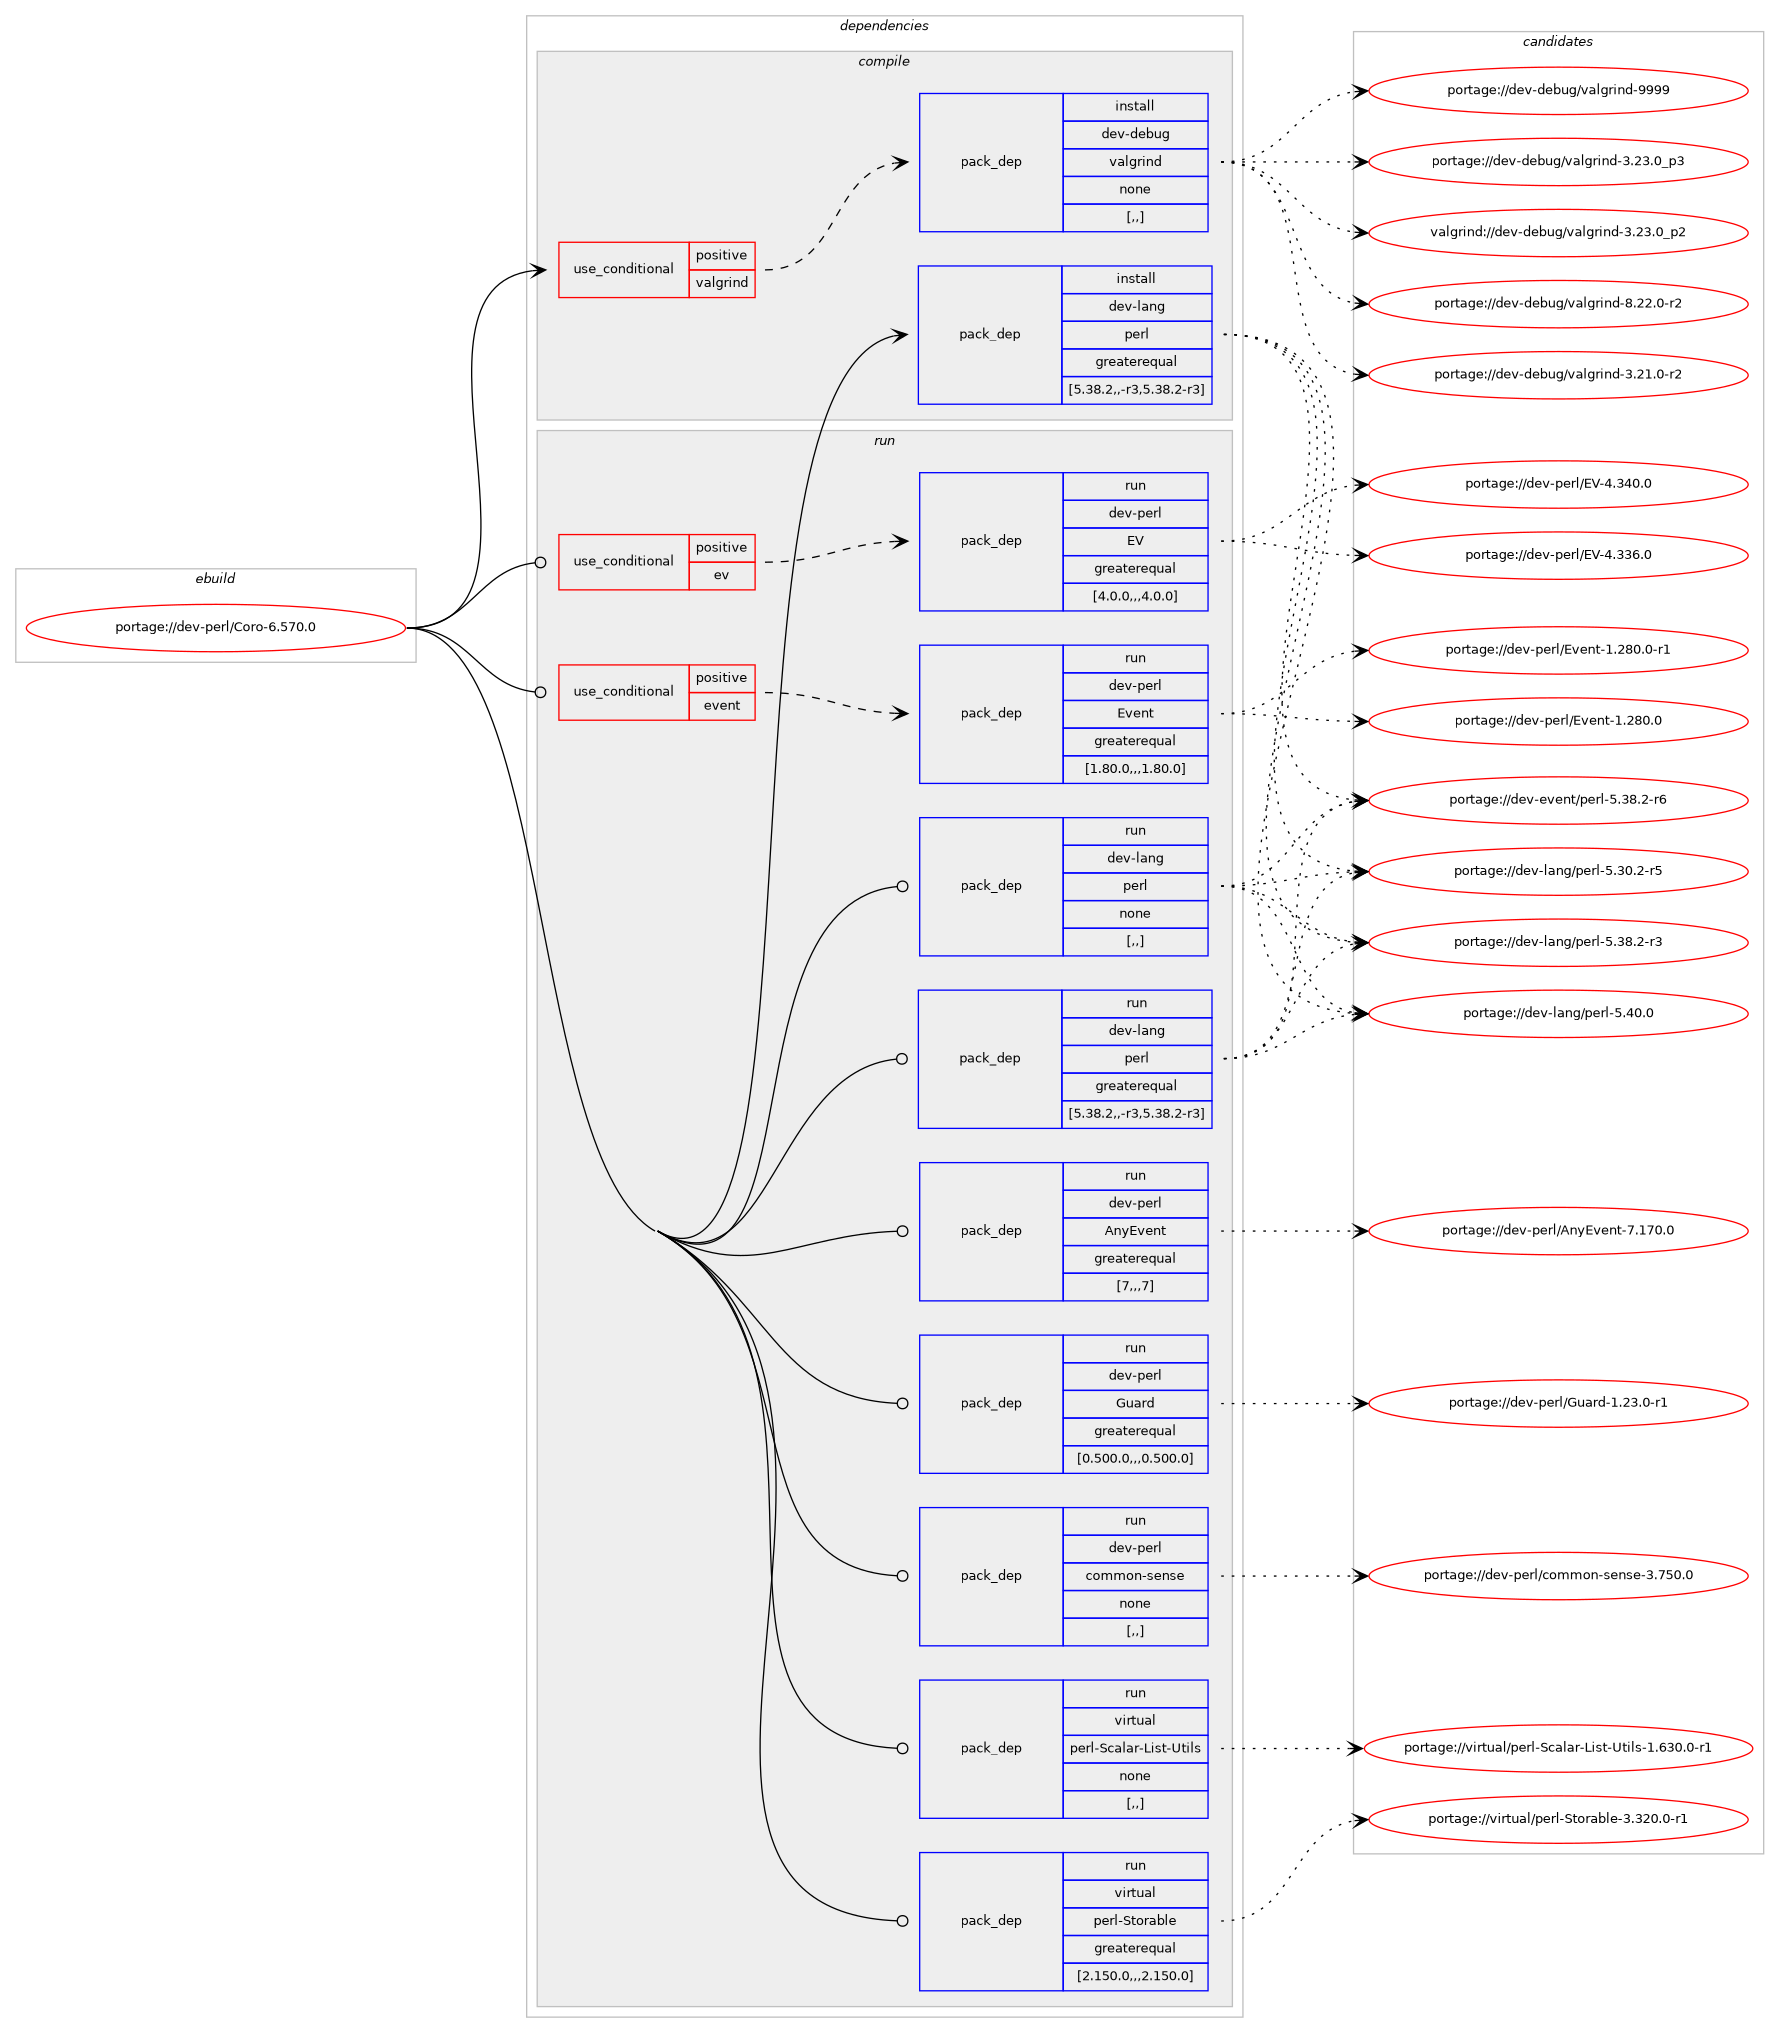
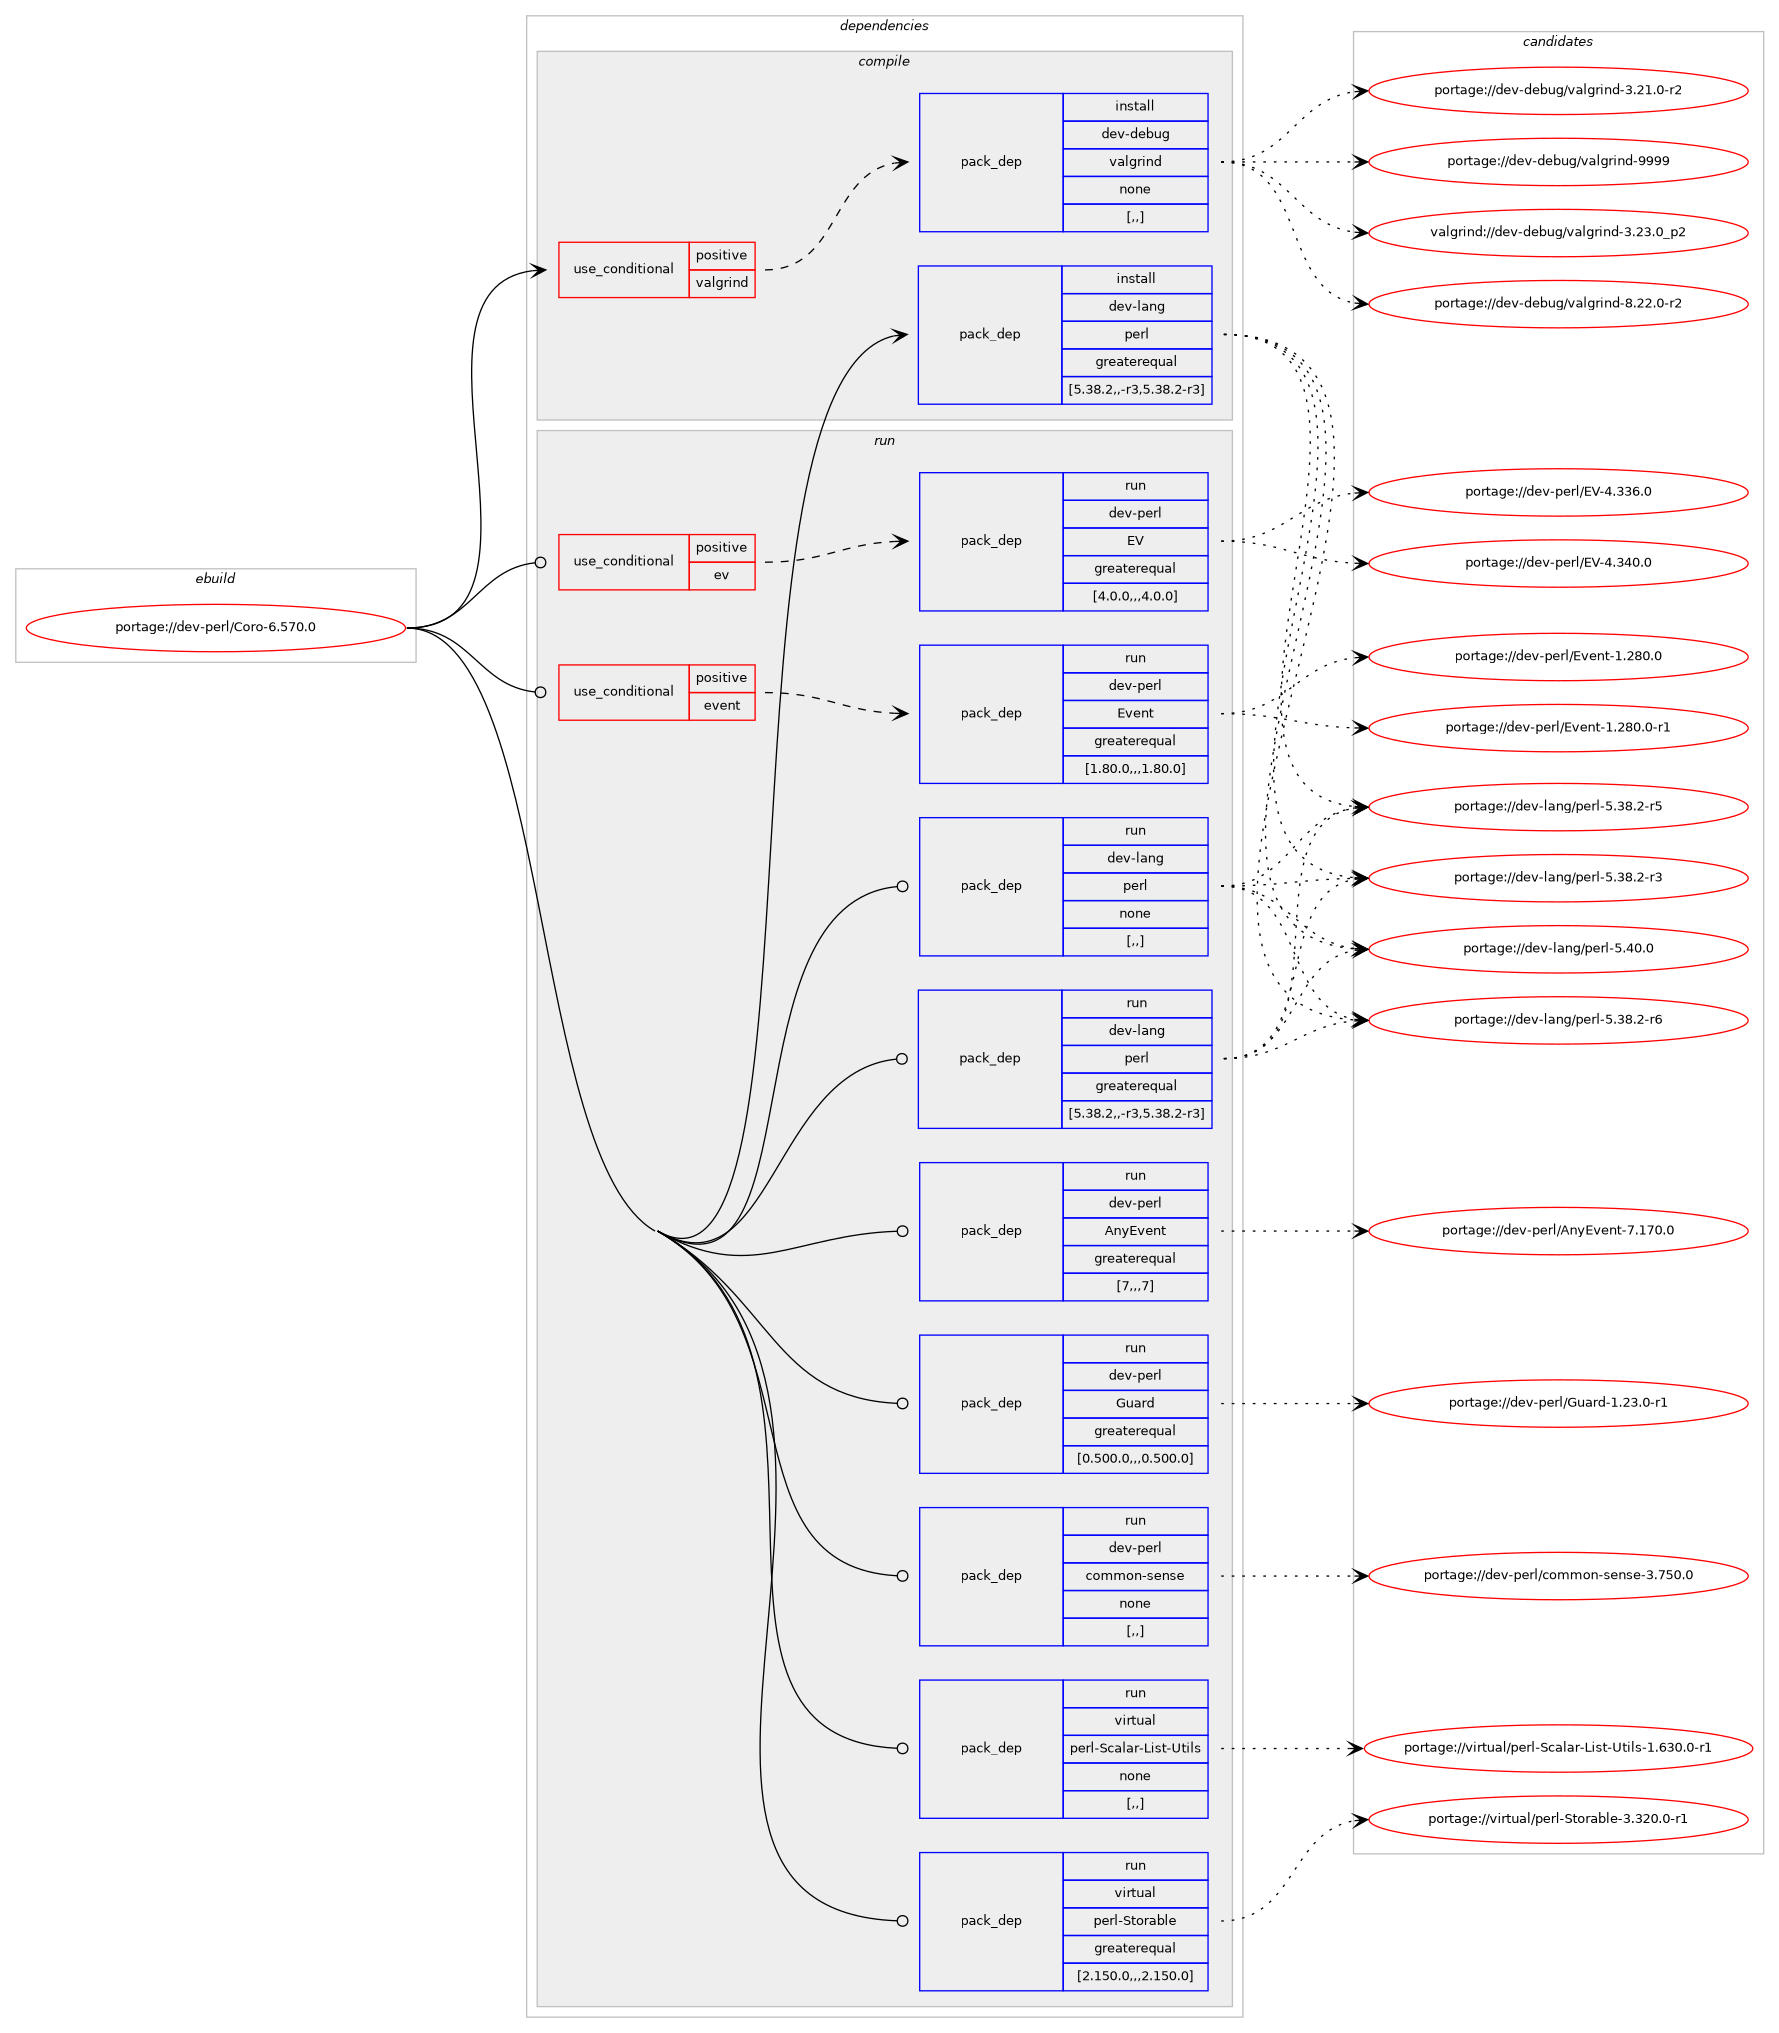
(1559, 162) -> none
(1559, 801) -> (1559, 1020)
(1559, 872) -> (1559, 807)
